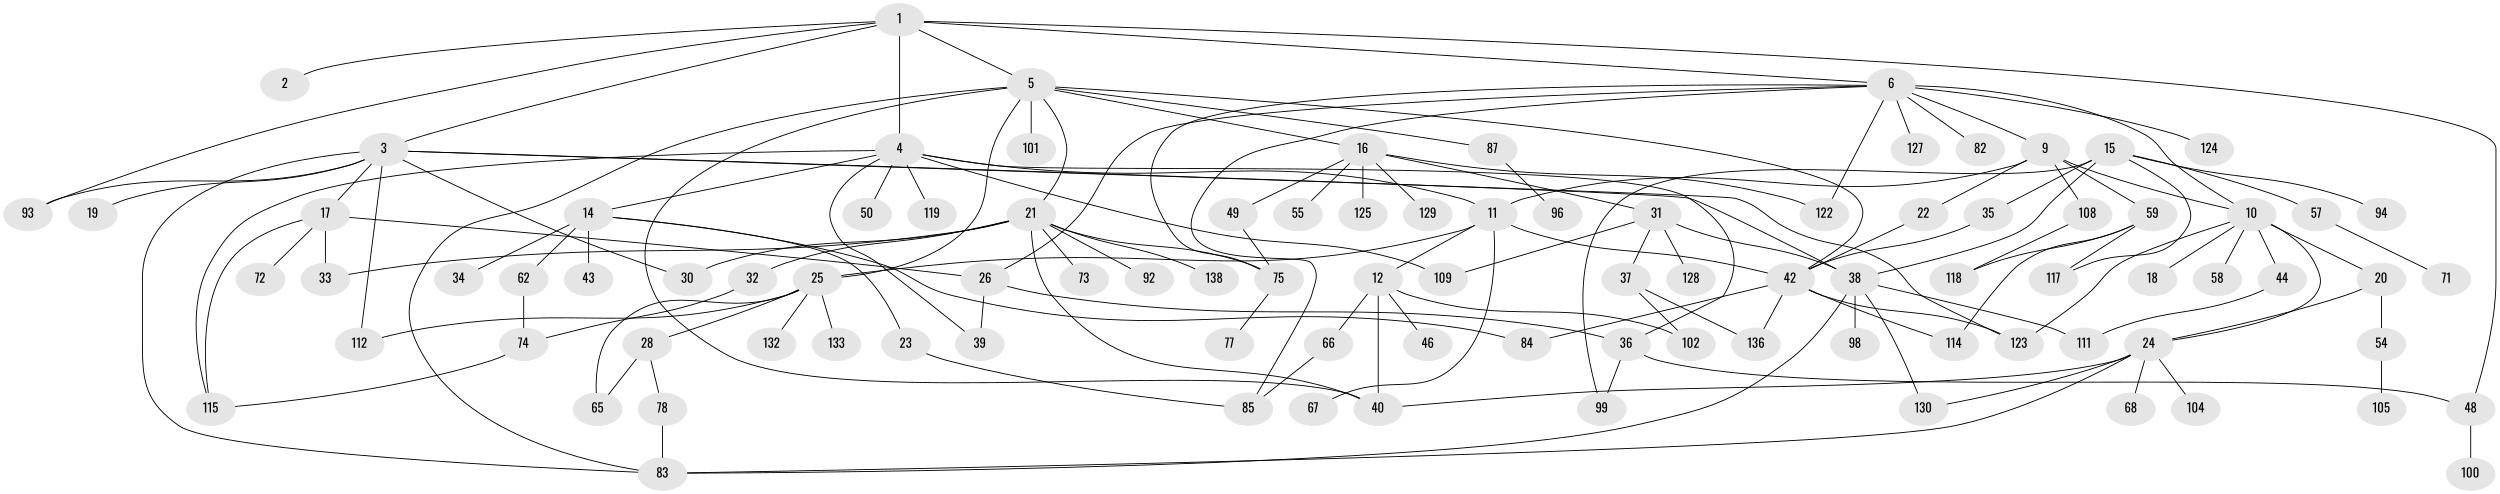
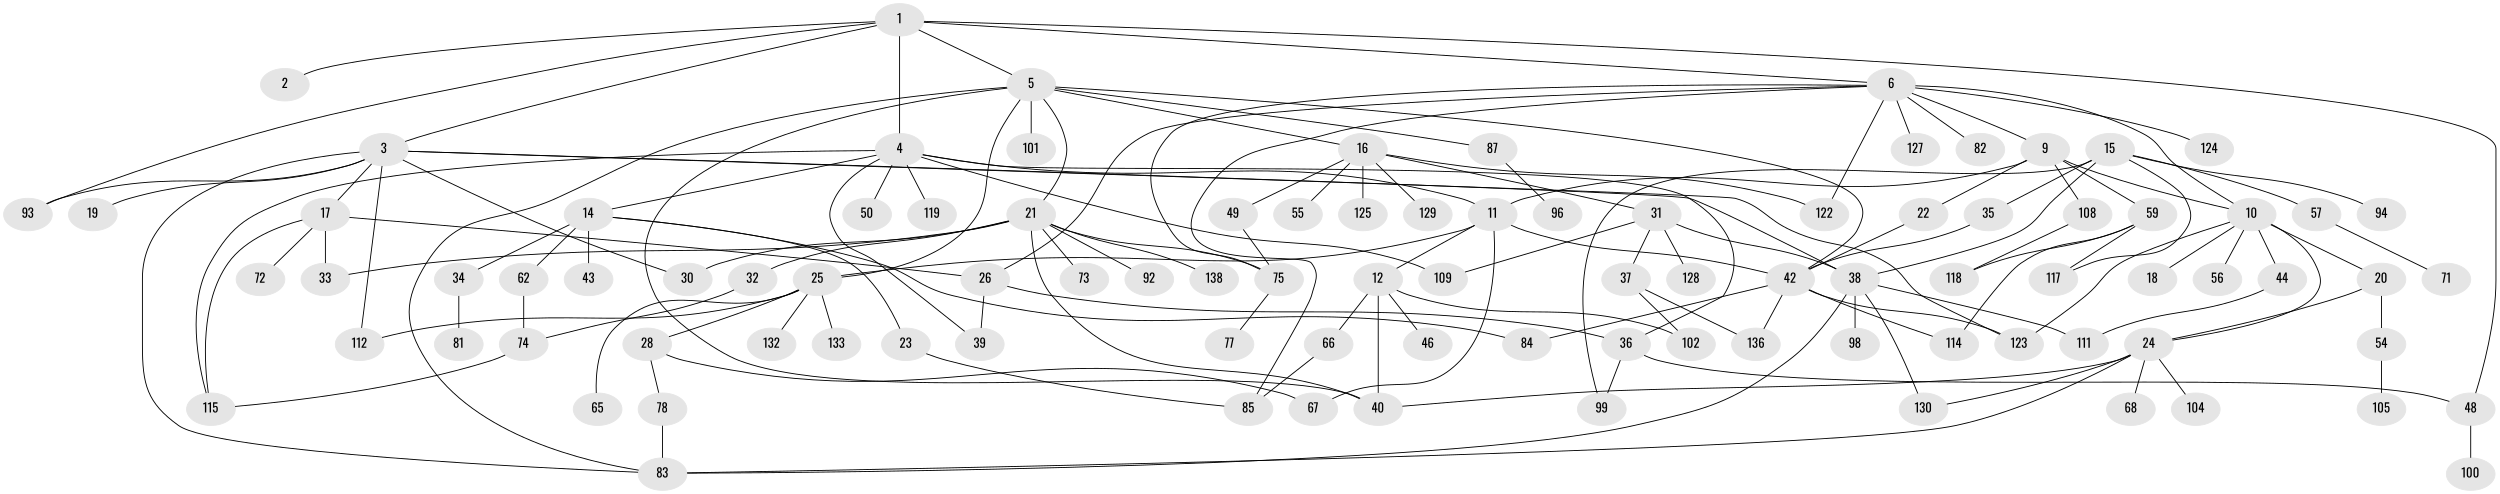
(2217, 279) -> (2217, 279)
none -> (459, 344)
(622, 377) -> (981, 375)
